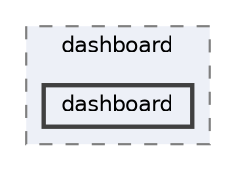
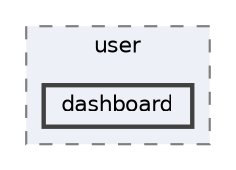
(118, 47) -> (118, 47)
